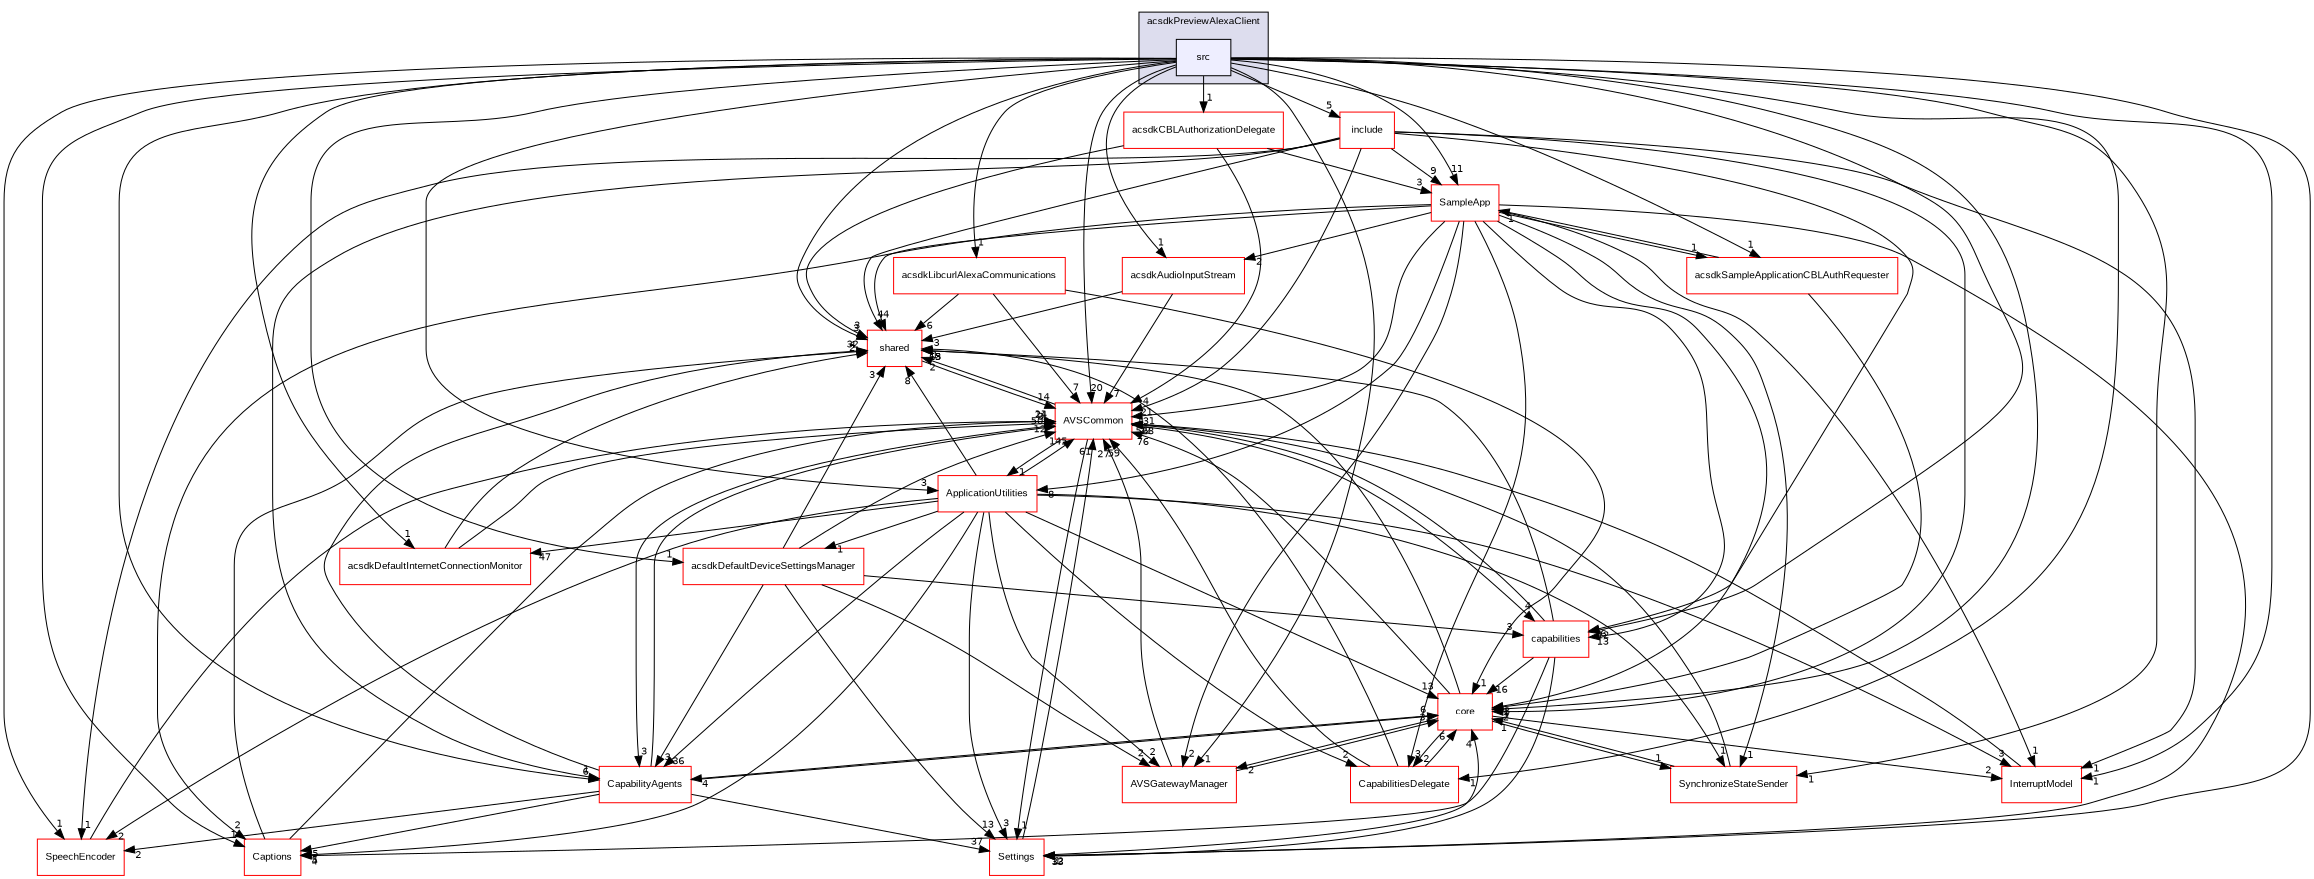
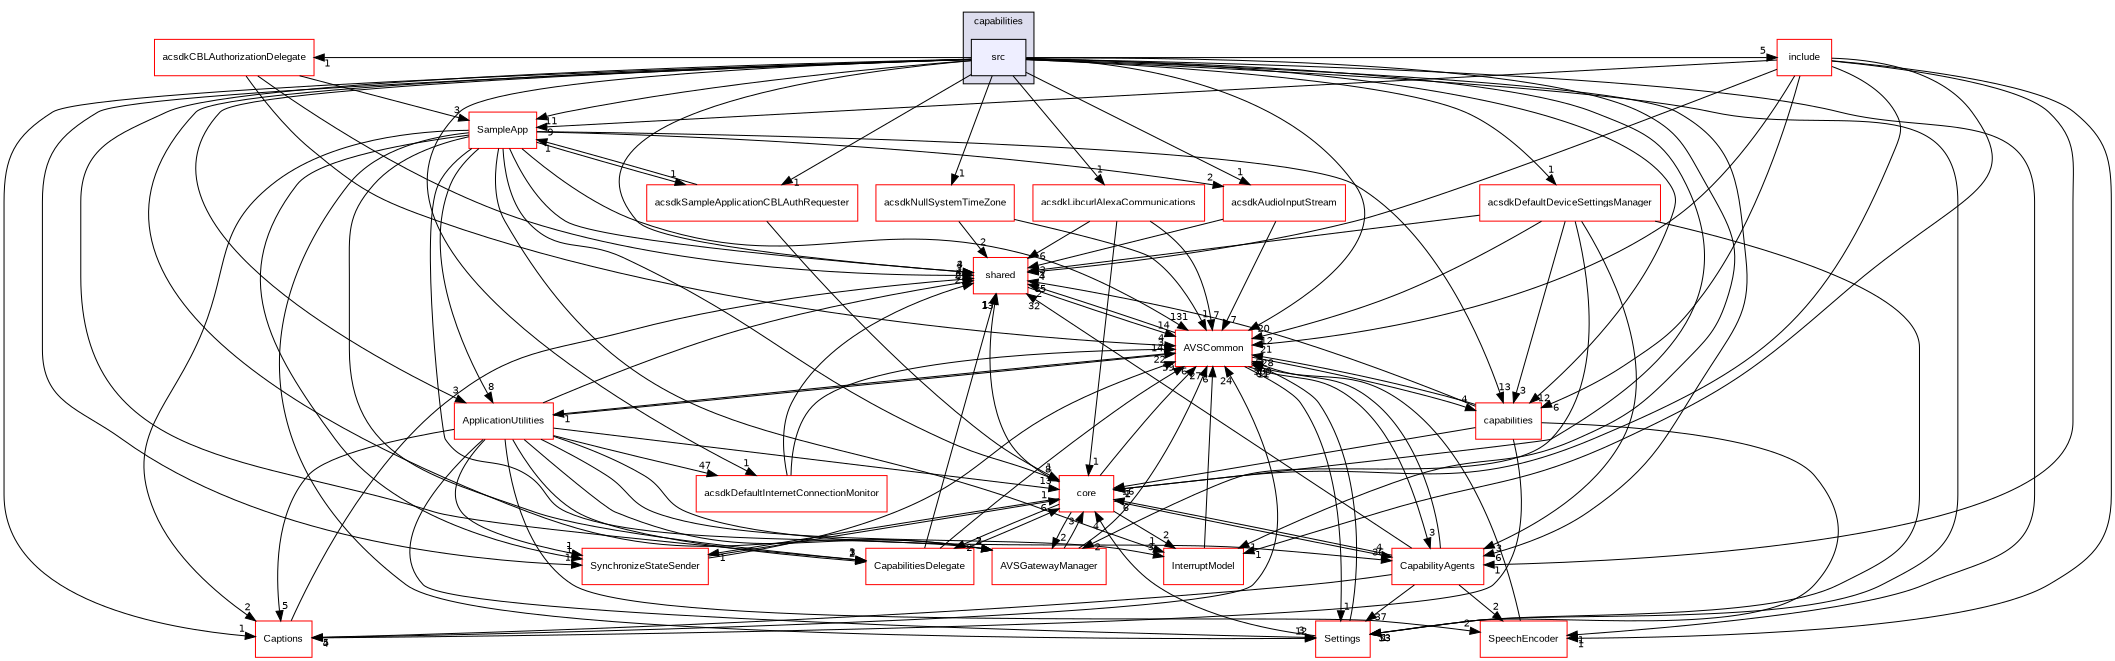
(1204, 22) -> (999, 22)
none -> (945, 203)
(887, 528) -> none
